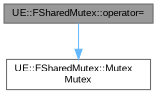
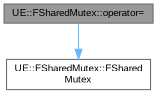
(79, 75) -> (79, 75)
